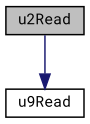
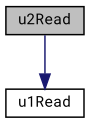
(45, 103) -> (45, 103)
